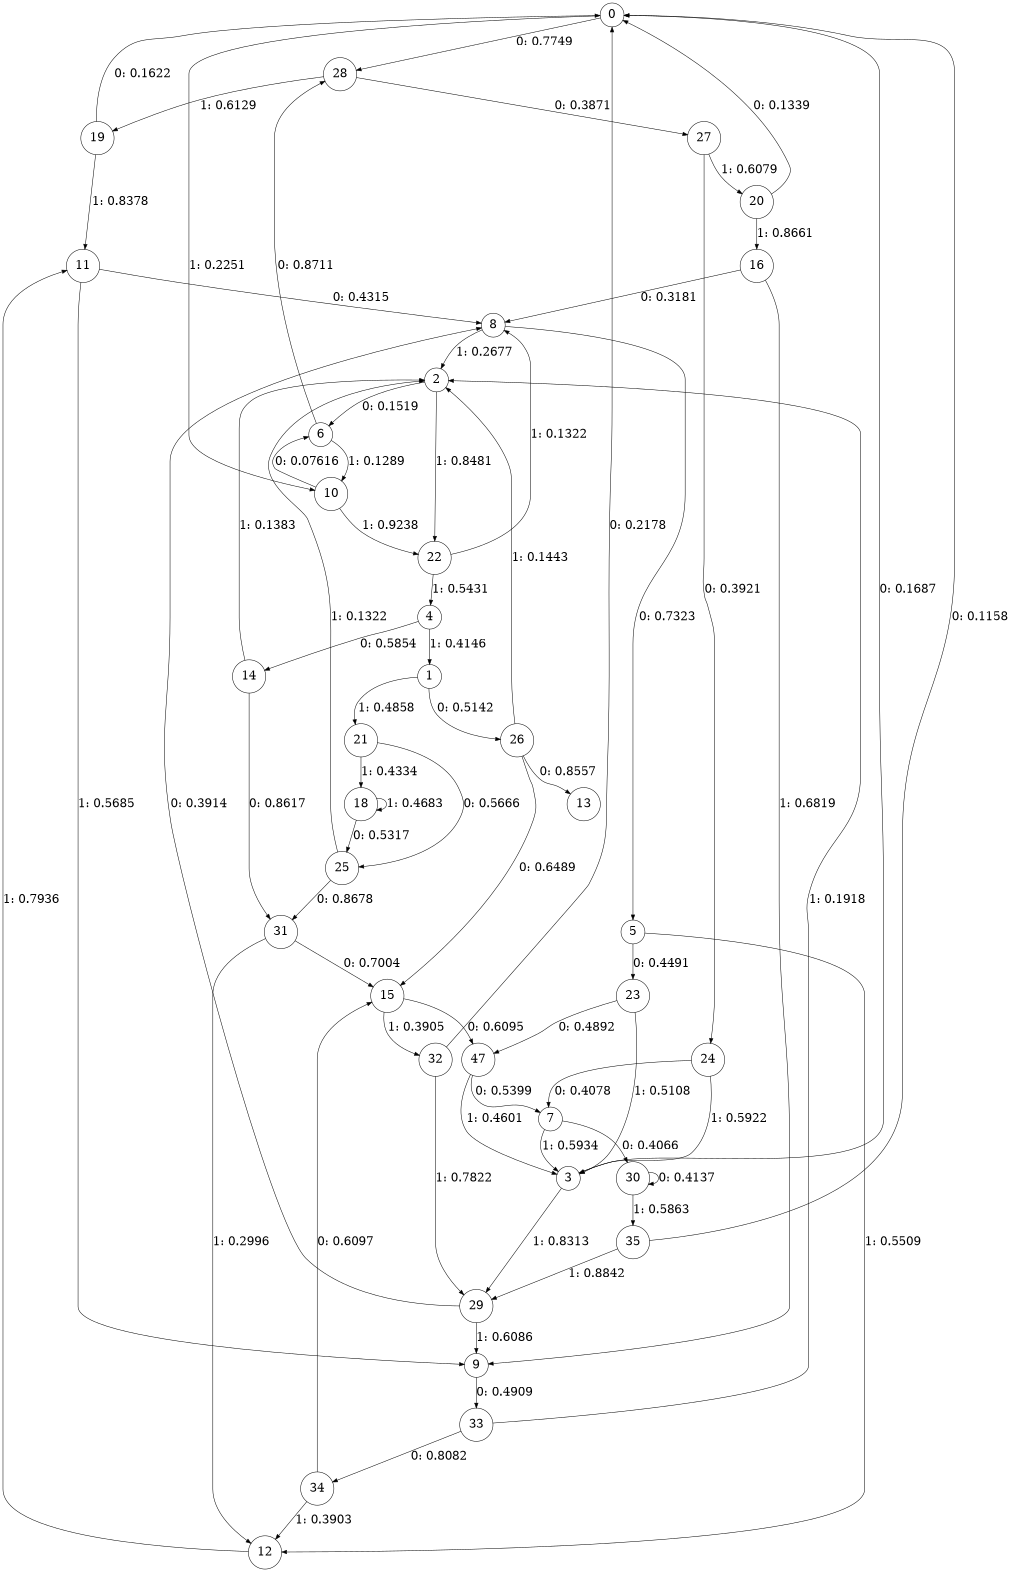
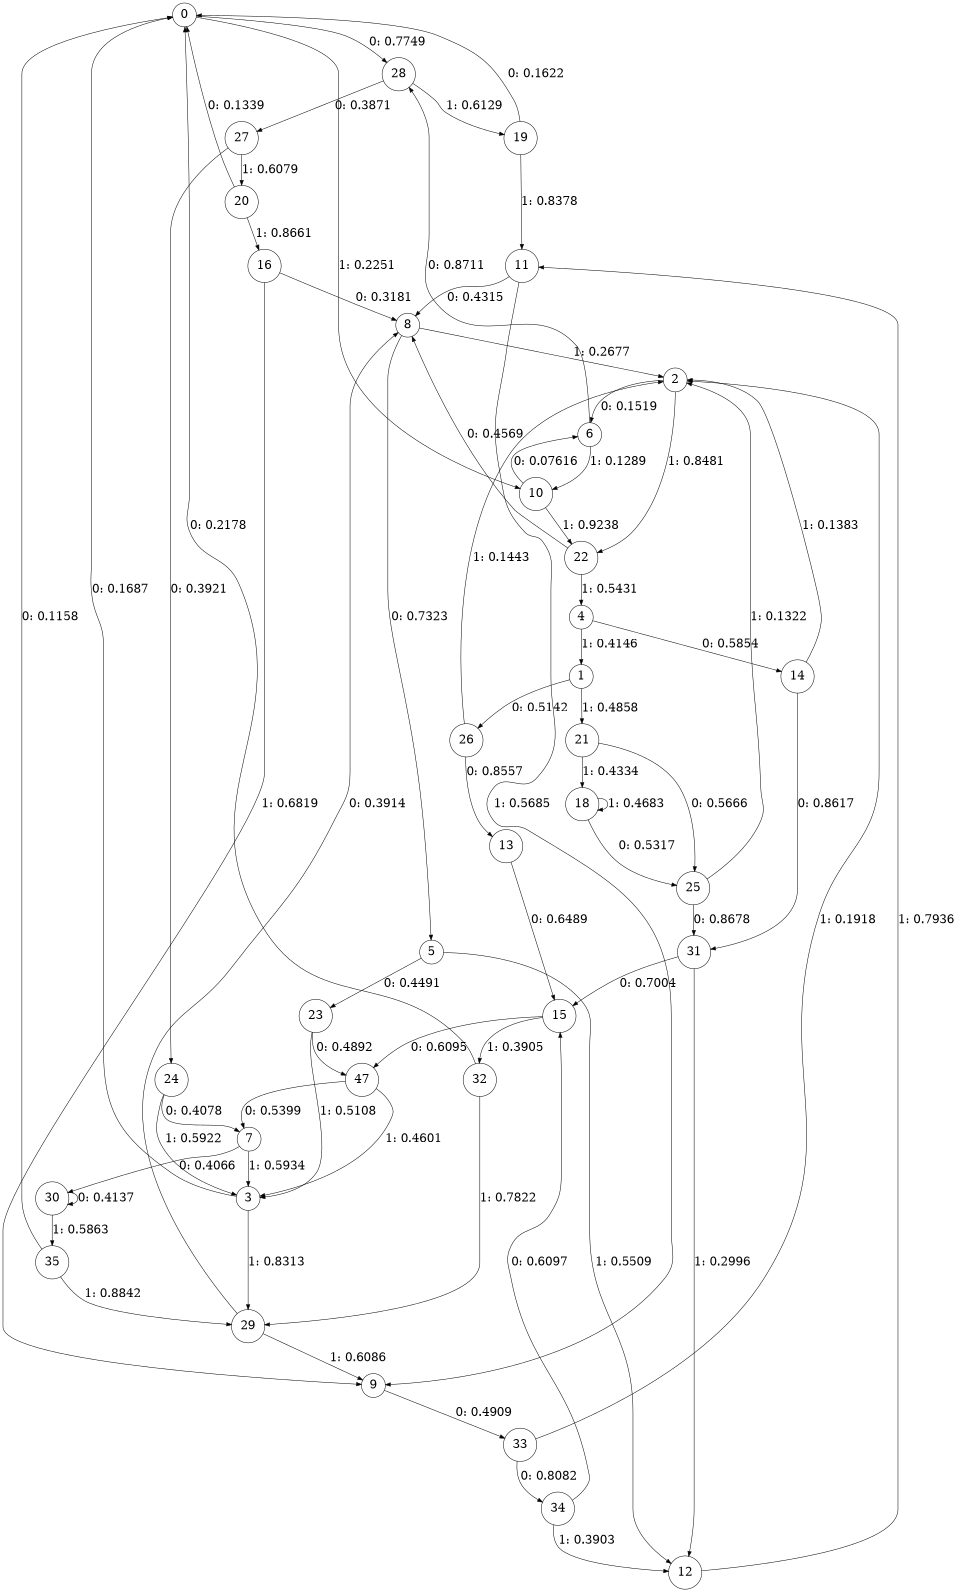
(564, 435) -> (501, 435)
(499, 883) -> (532, 929)
